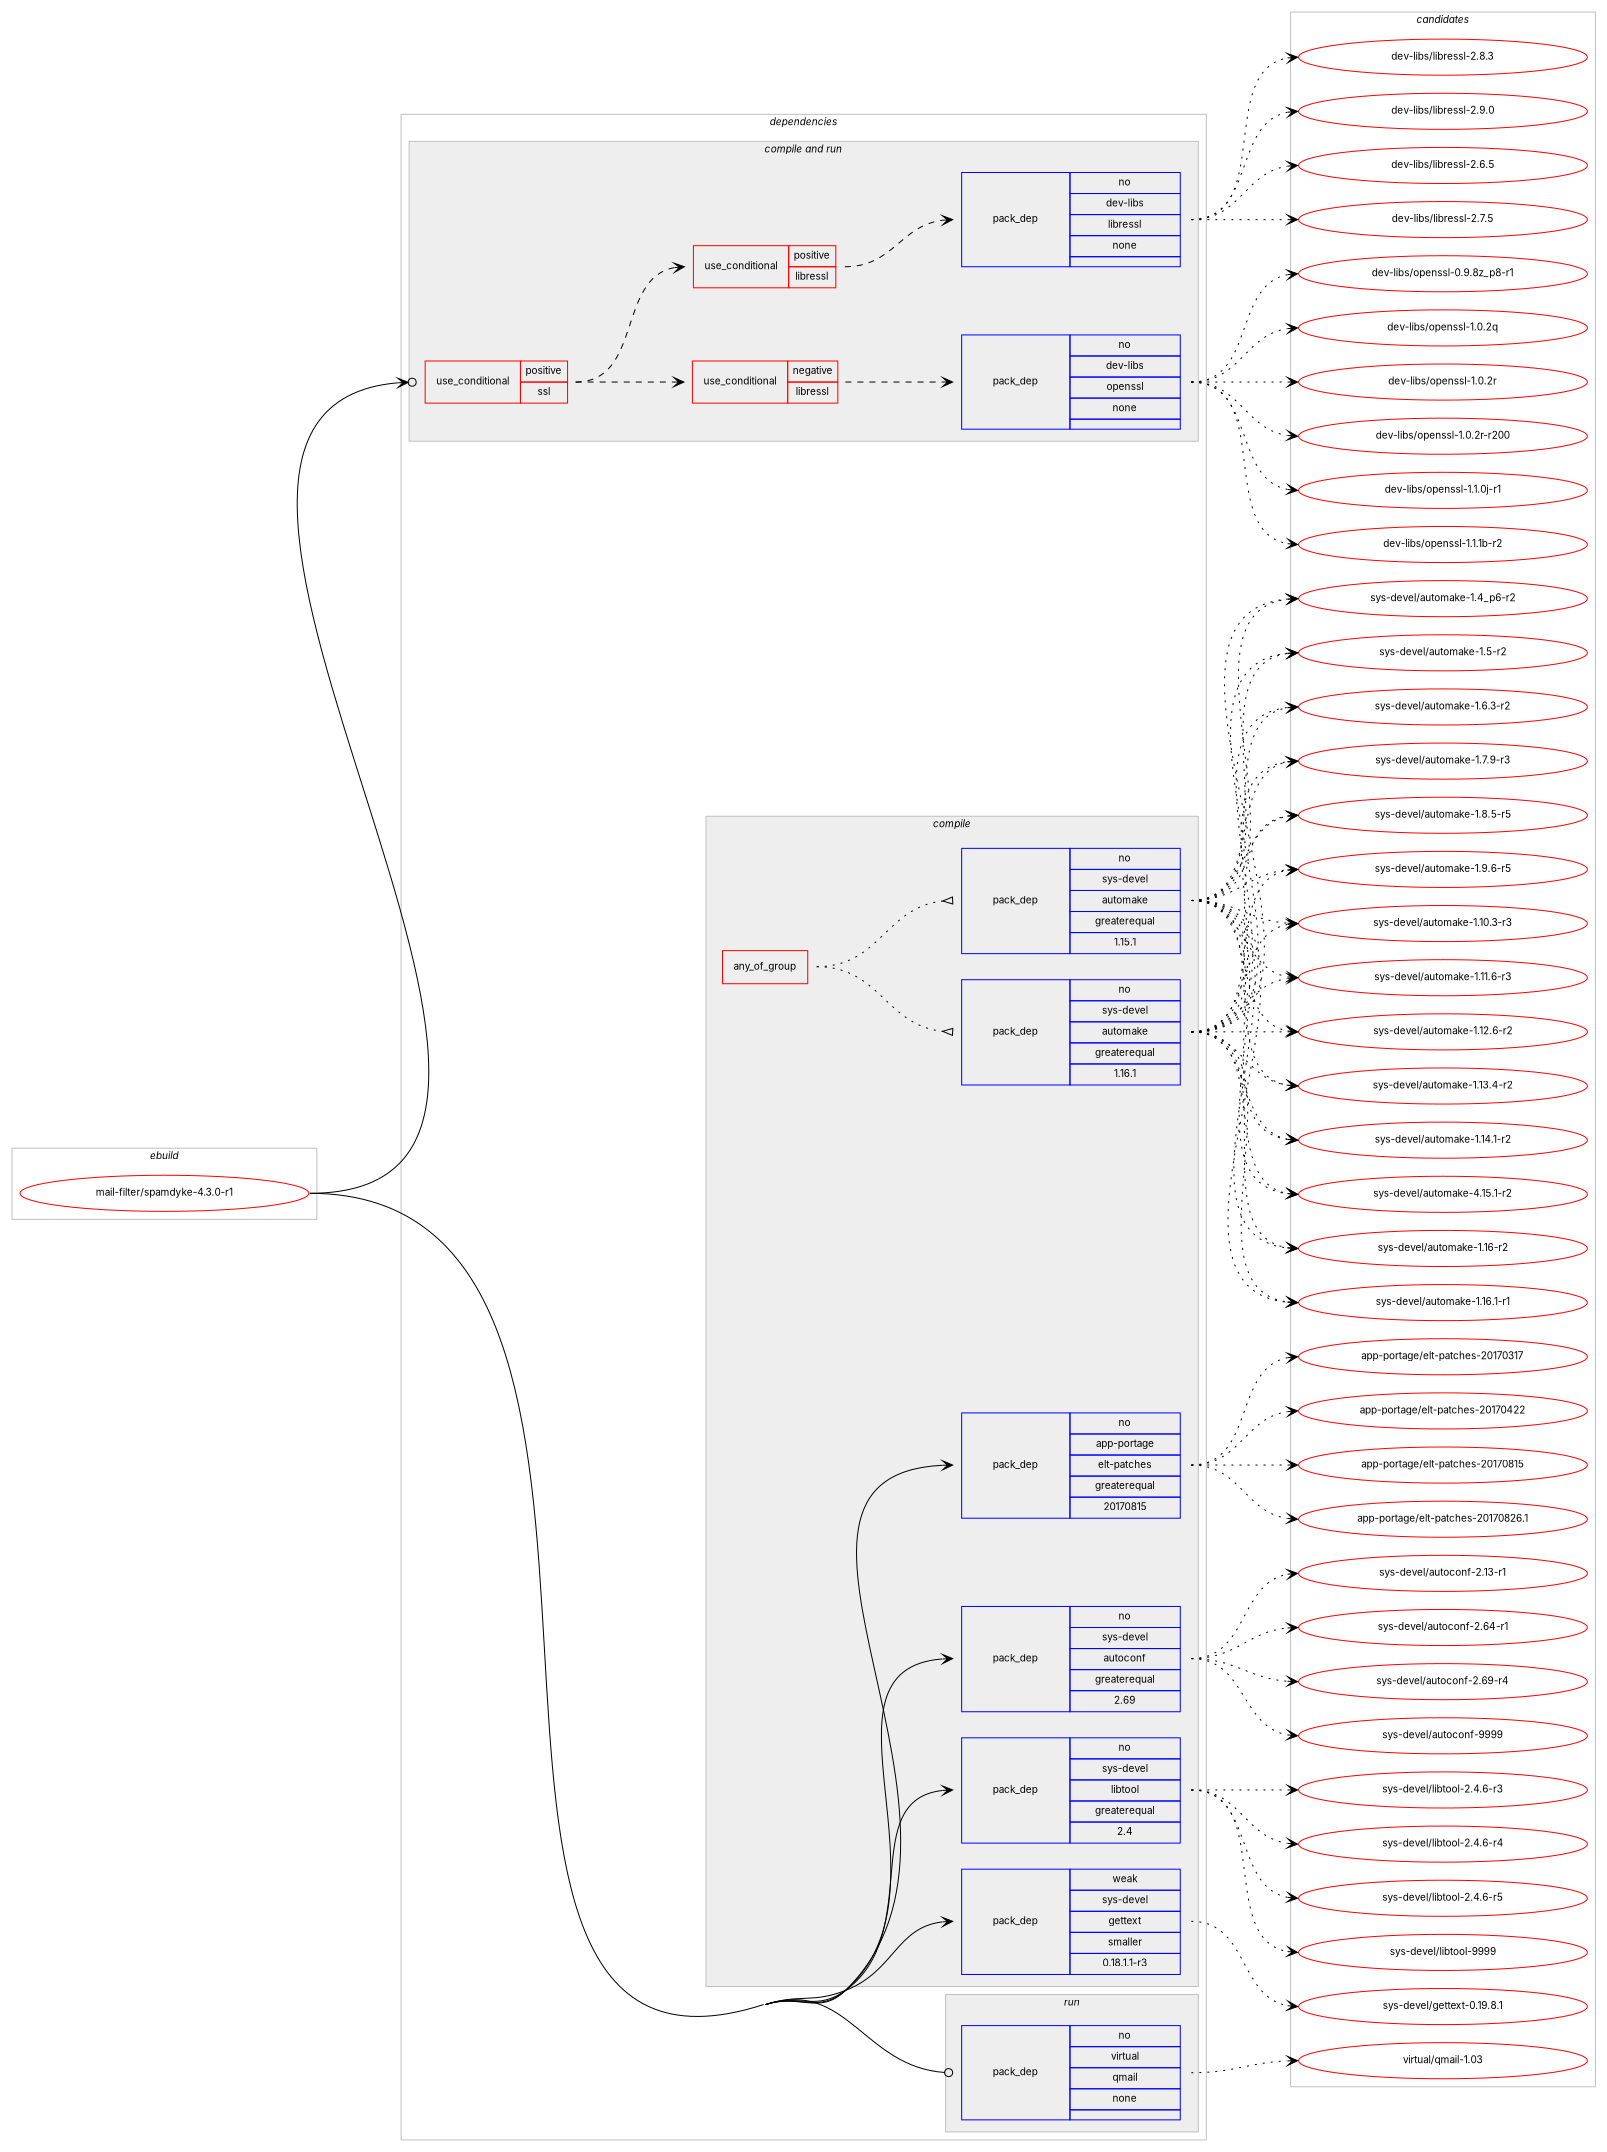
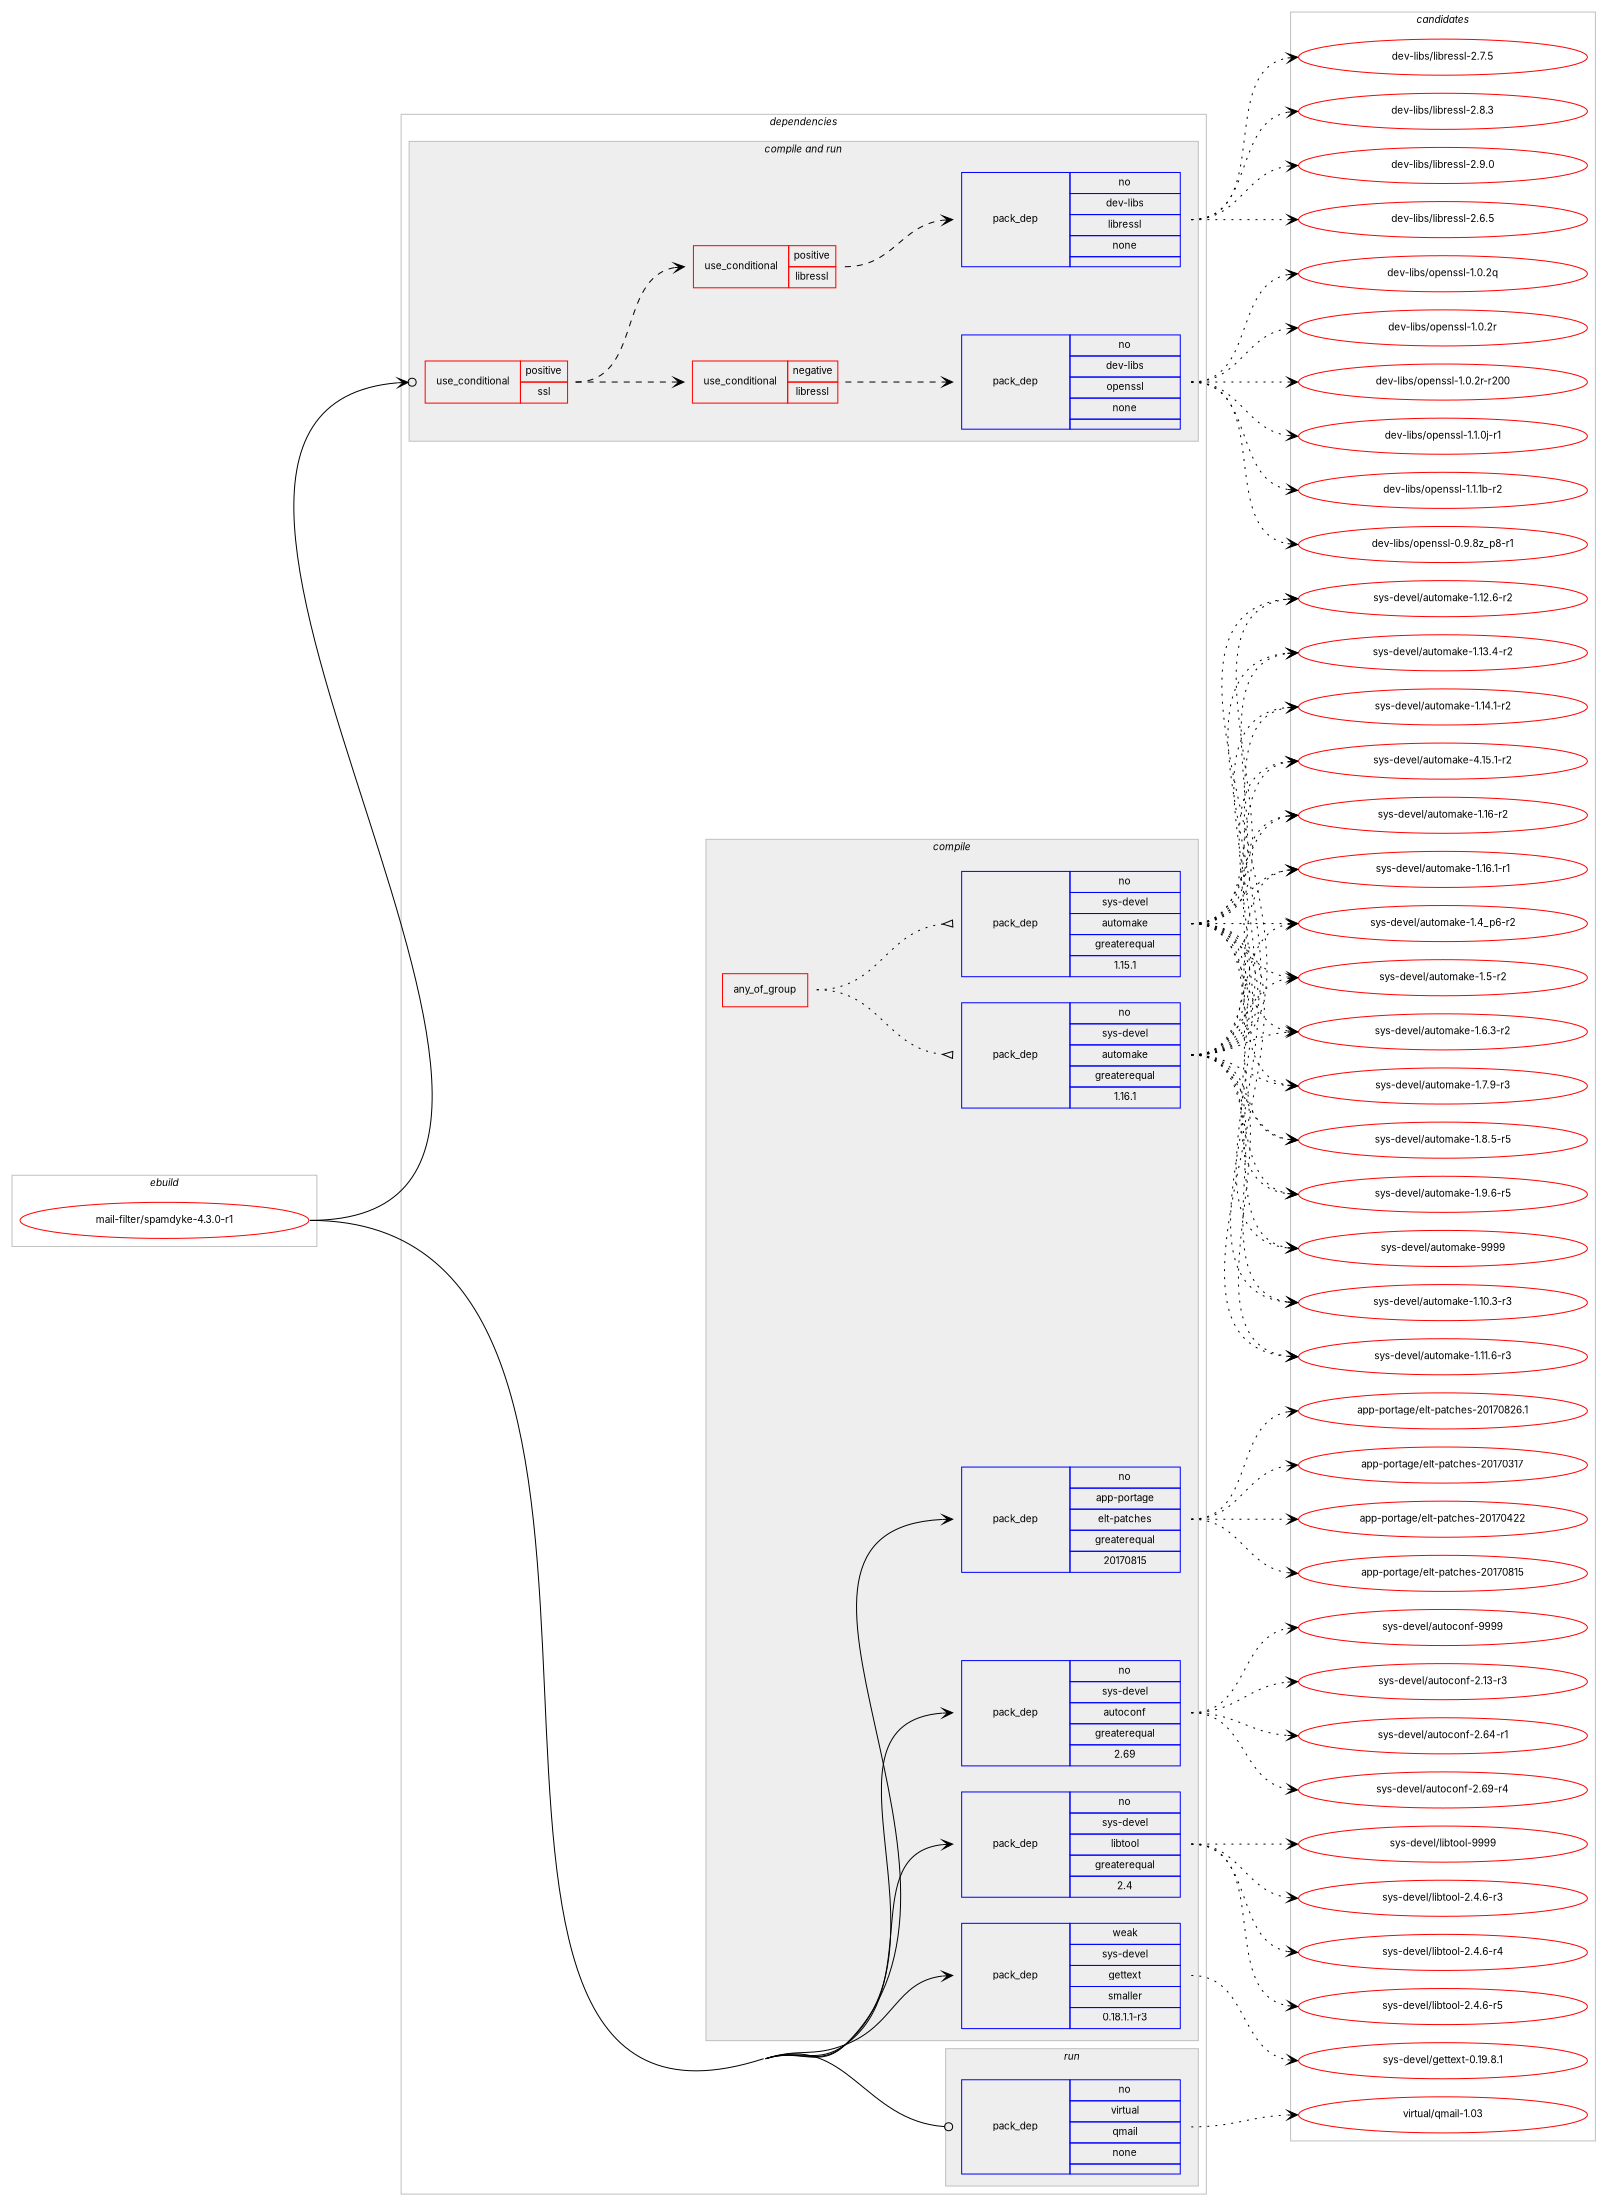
none -> (1443, 1248)
(1443, 1573) -> (1443, 1682)
